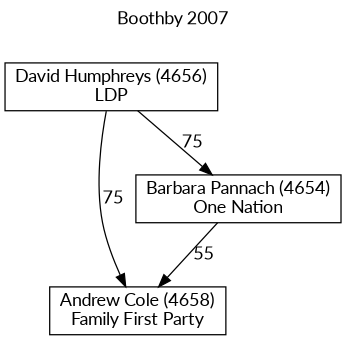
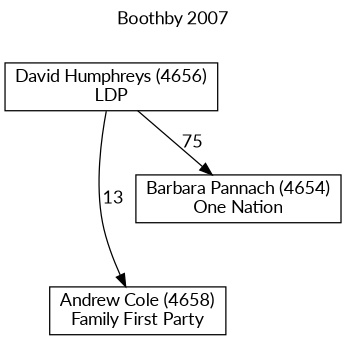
(113, 199) -> (113, 199)
(192, 250) -> none
